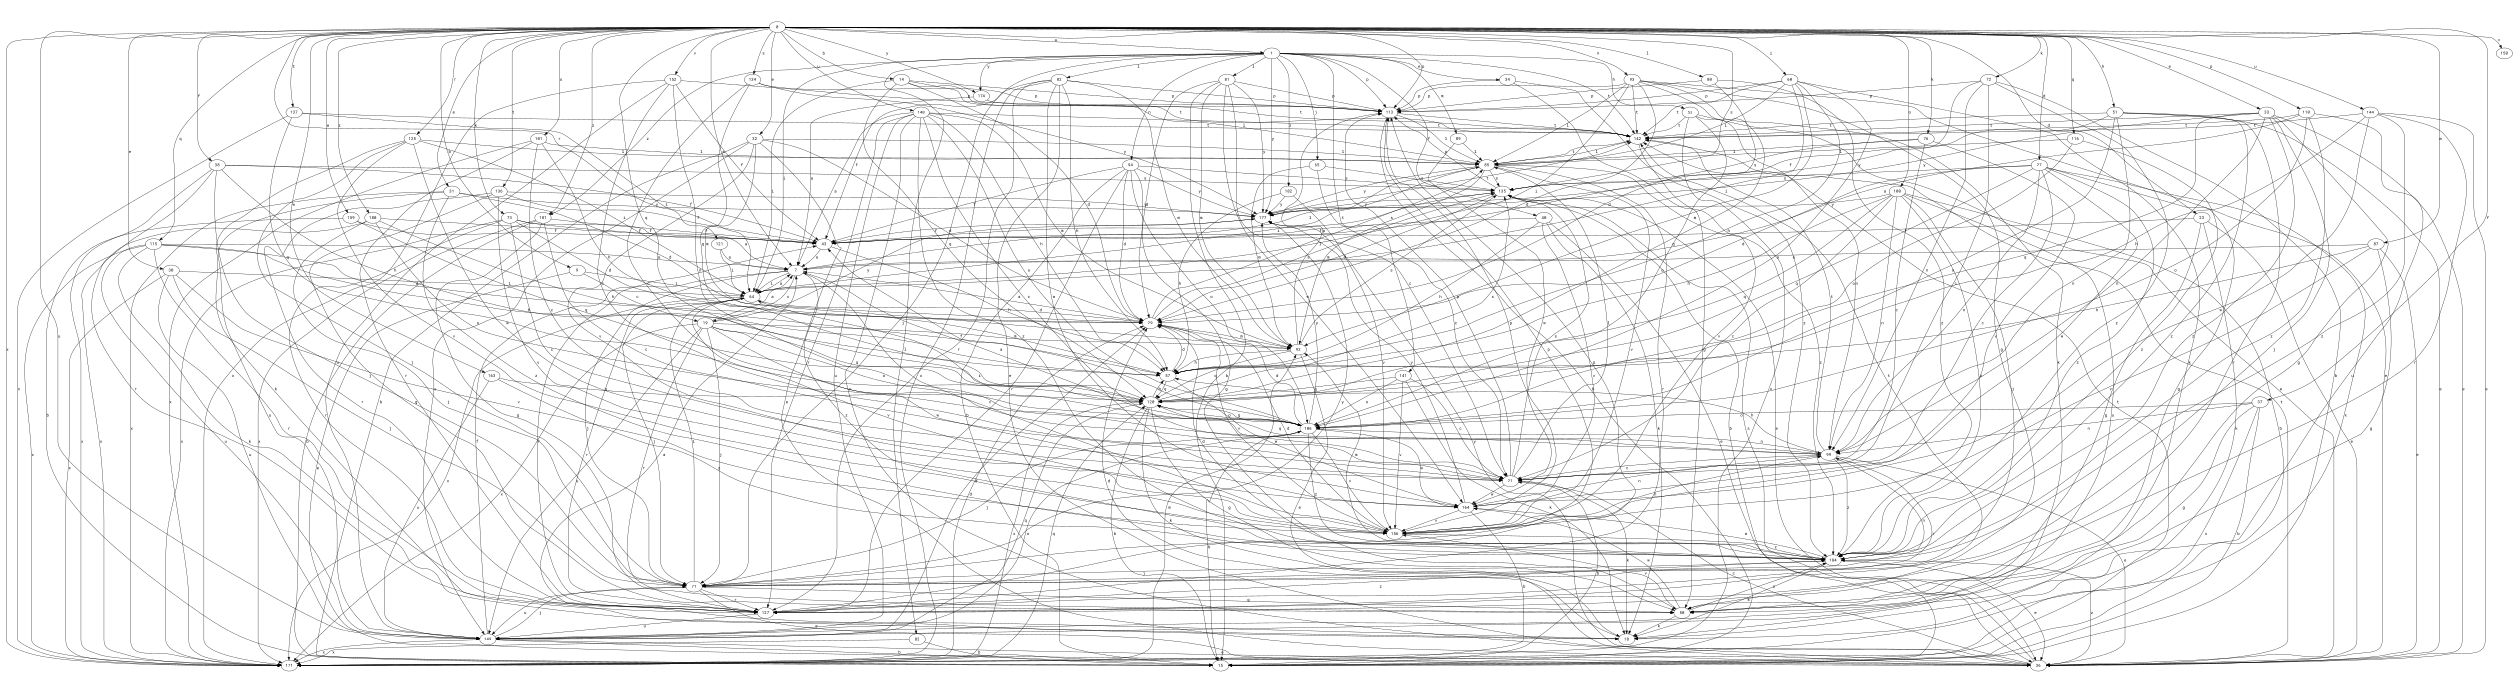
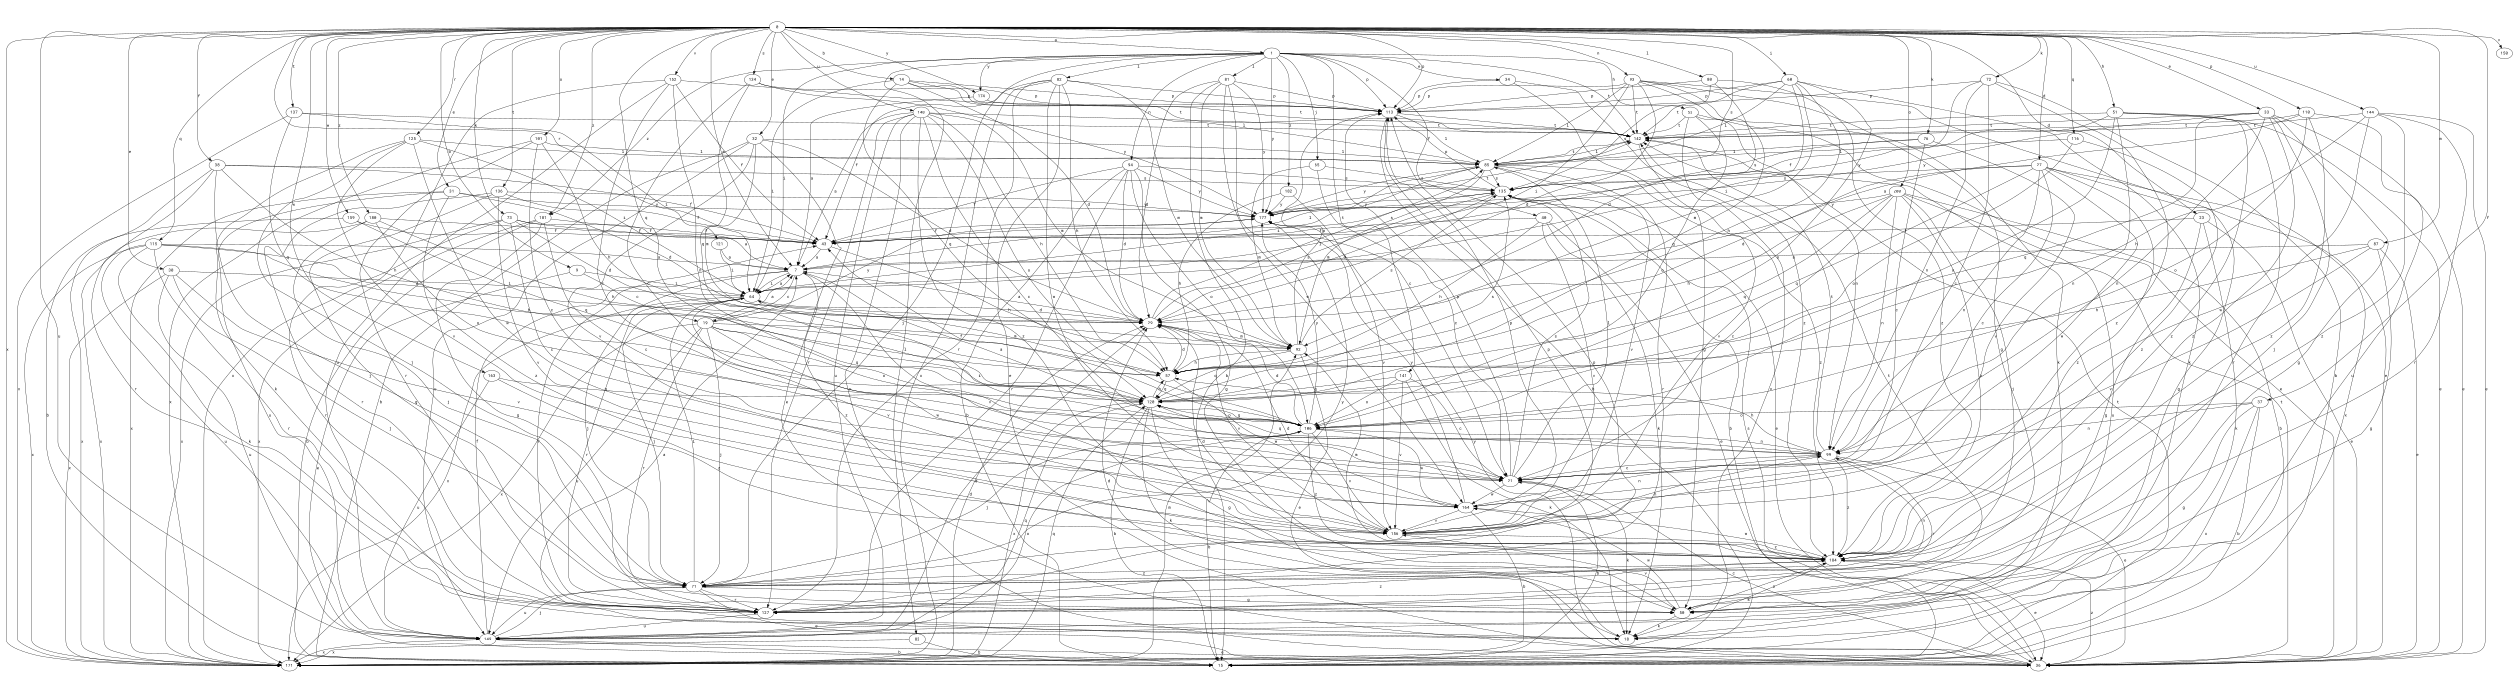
(1458, 139) -> none
none -> (1617, 139)
(1897, 191) -> (1897, 191)
(1144, 573) -> (1144, 573)
